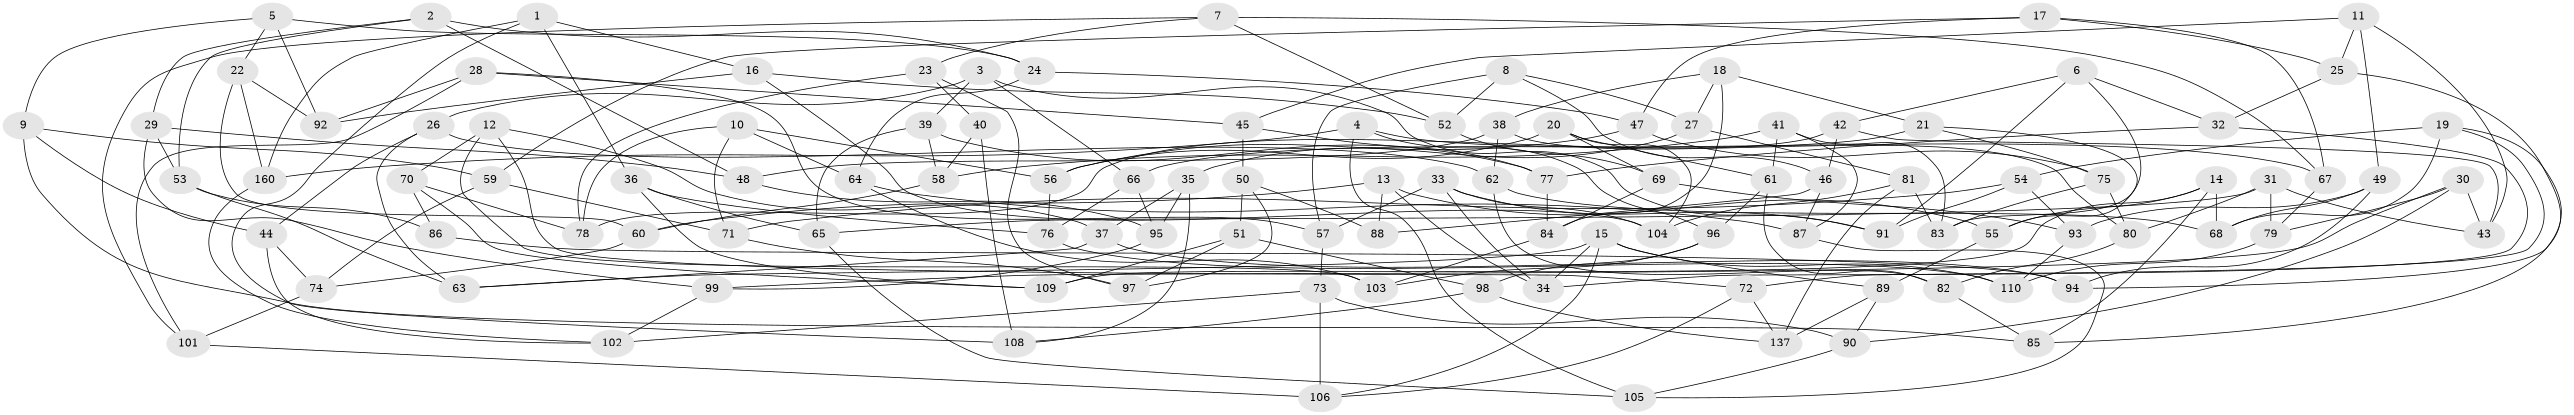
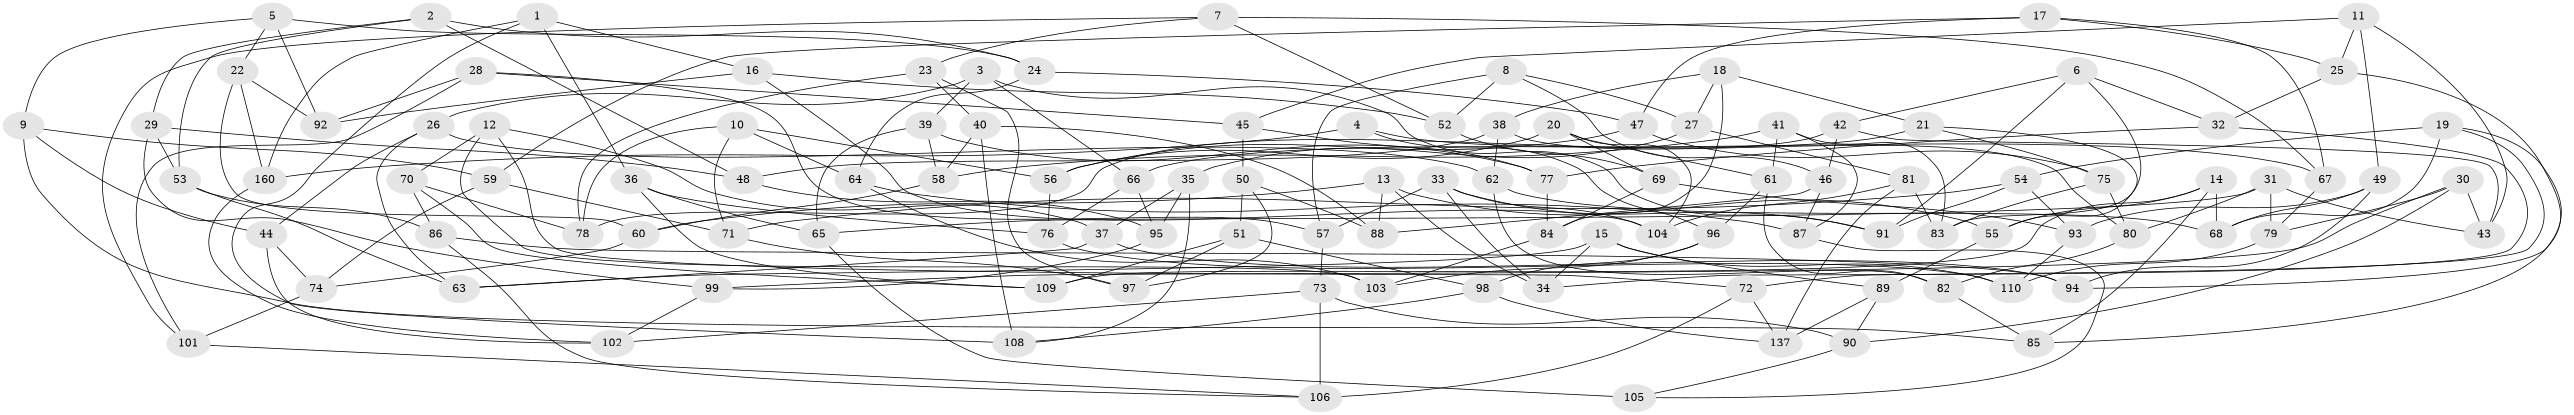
none -> (1173, 142)
(1441, 285) -> none
(1491, 353) -> (852, 383)
